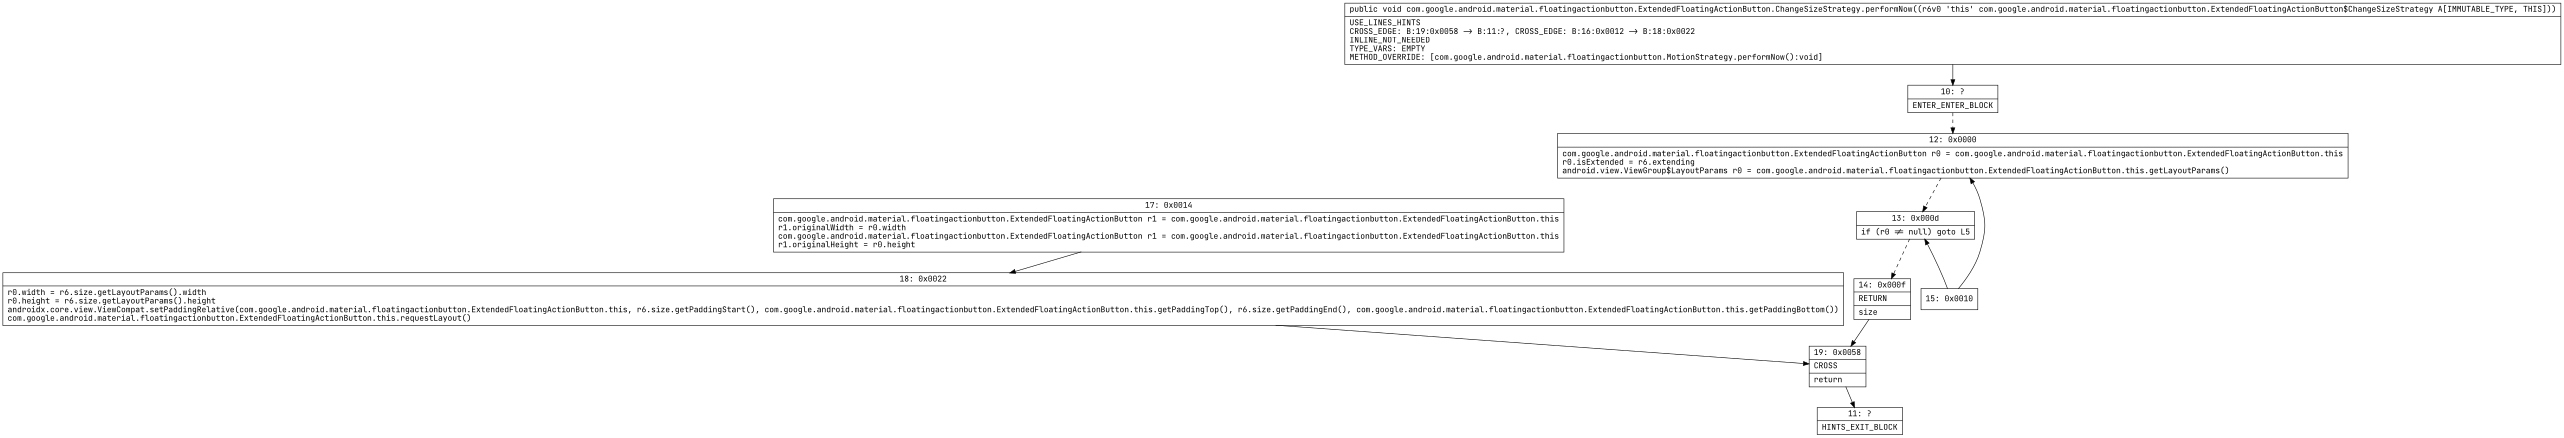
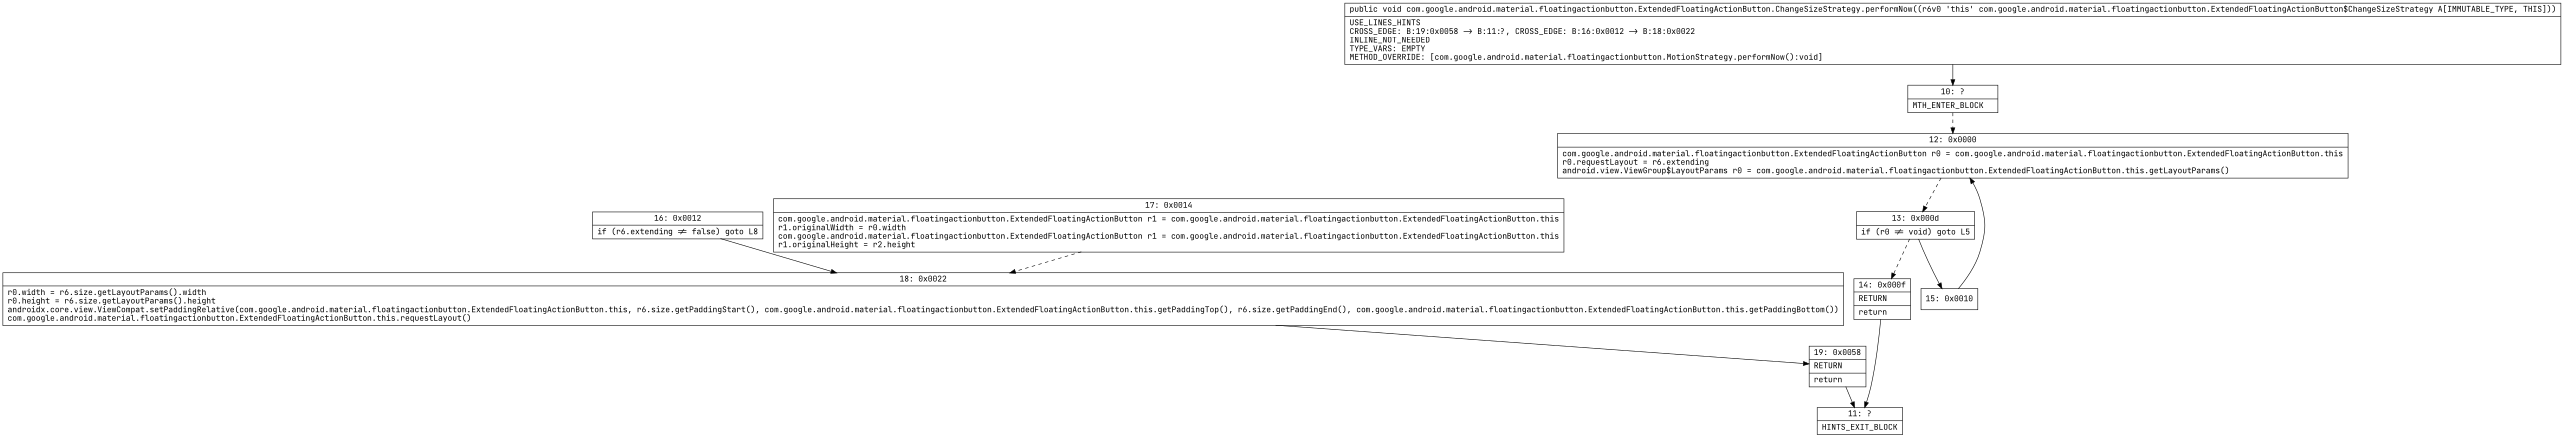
(1953, 106) -> (1948, 106)
(1629, 162) -> (1636, 162)
none -> (678, 225)
(1916, 232) -> (1916, 232)
(847, 245) -> (847, 245)
(1048, 262) -> (1048, 262)
(1938, 266) -> (1928, 262)
(1868, 312) -> (1873, 312)
(1862, 330) -> (1876, 361)
(1826, 366) -> (1828, 366)
